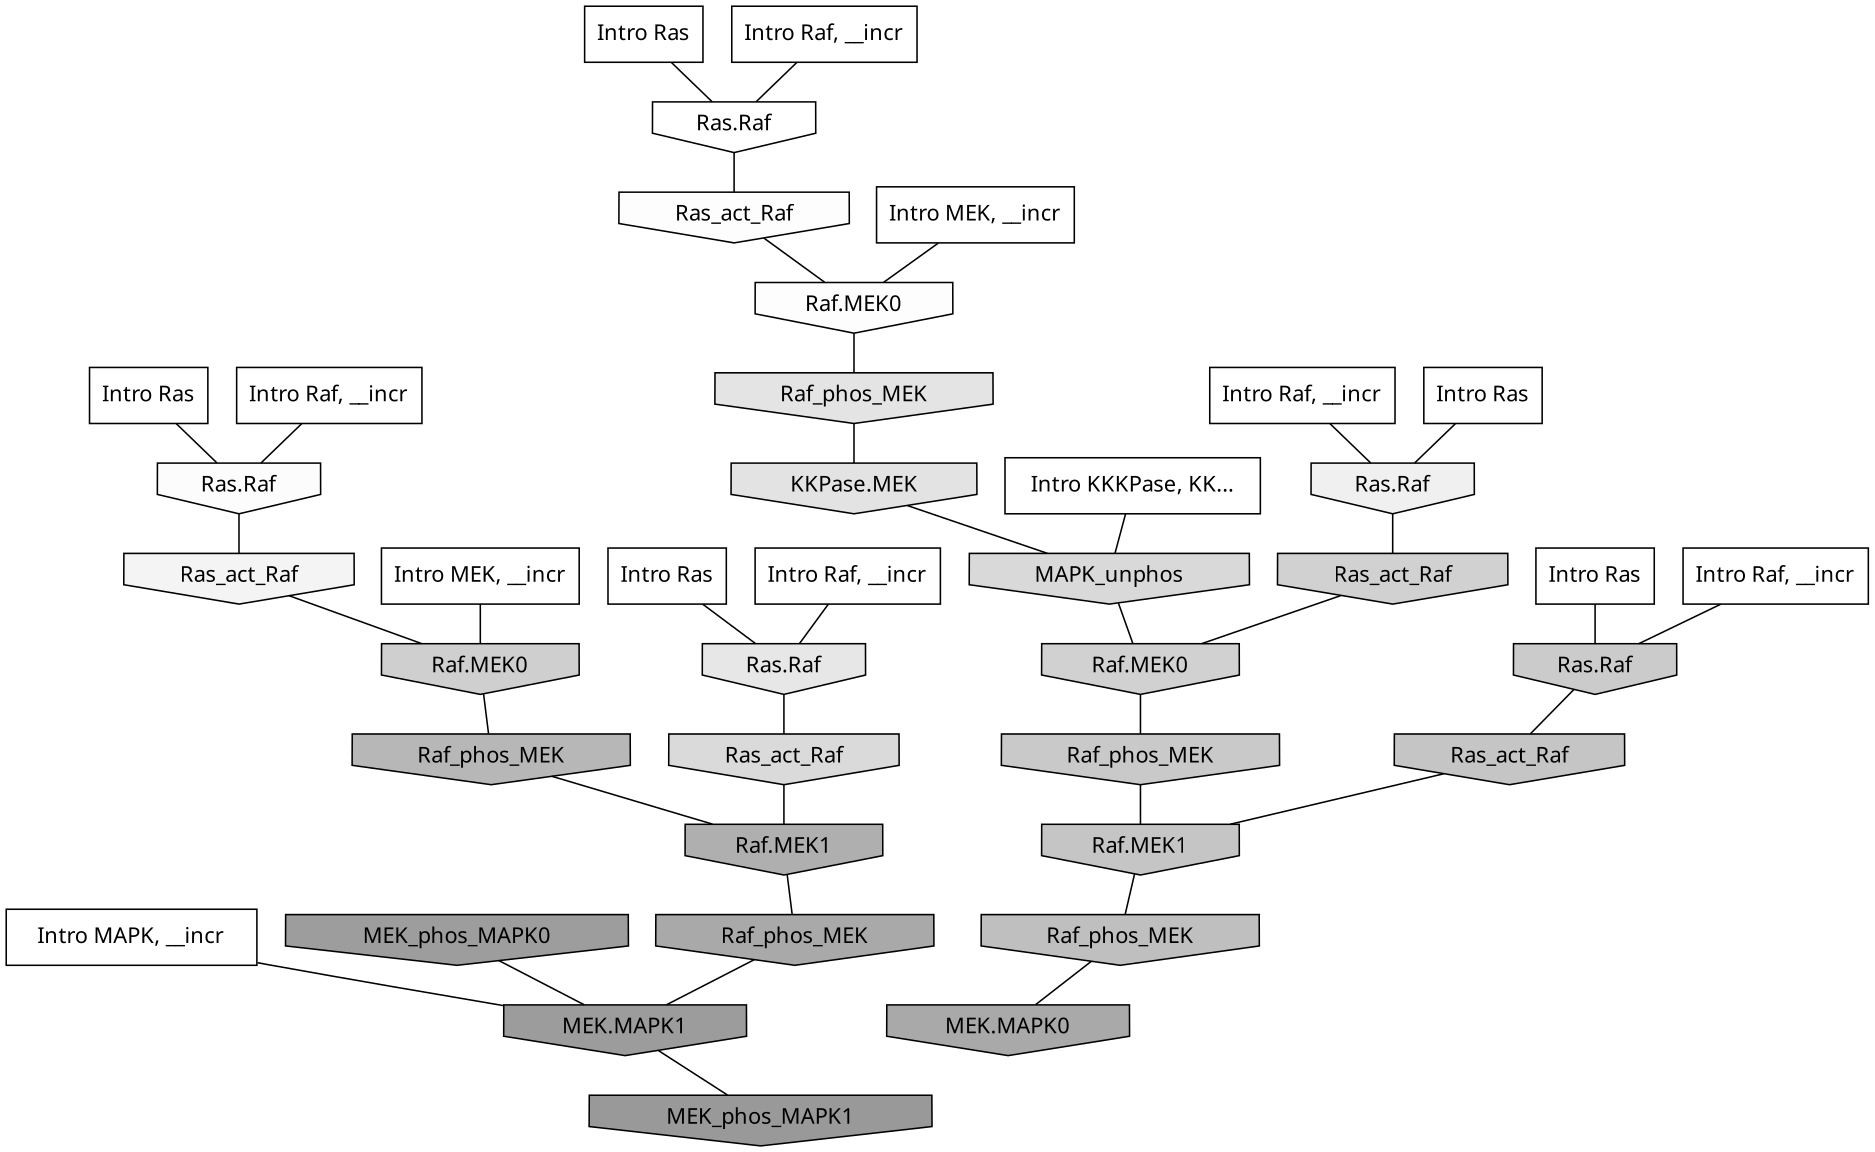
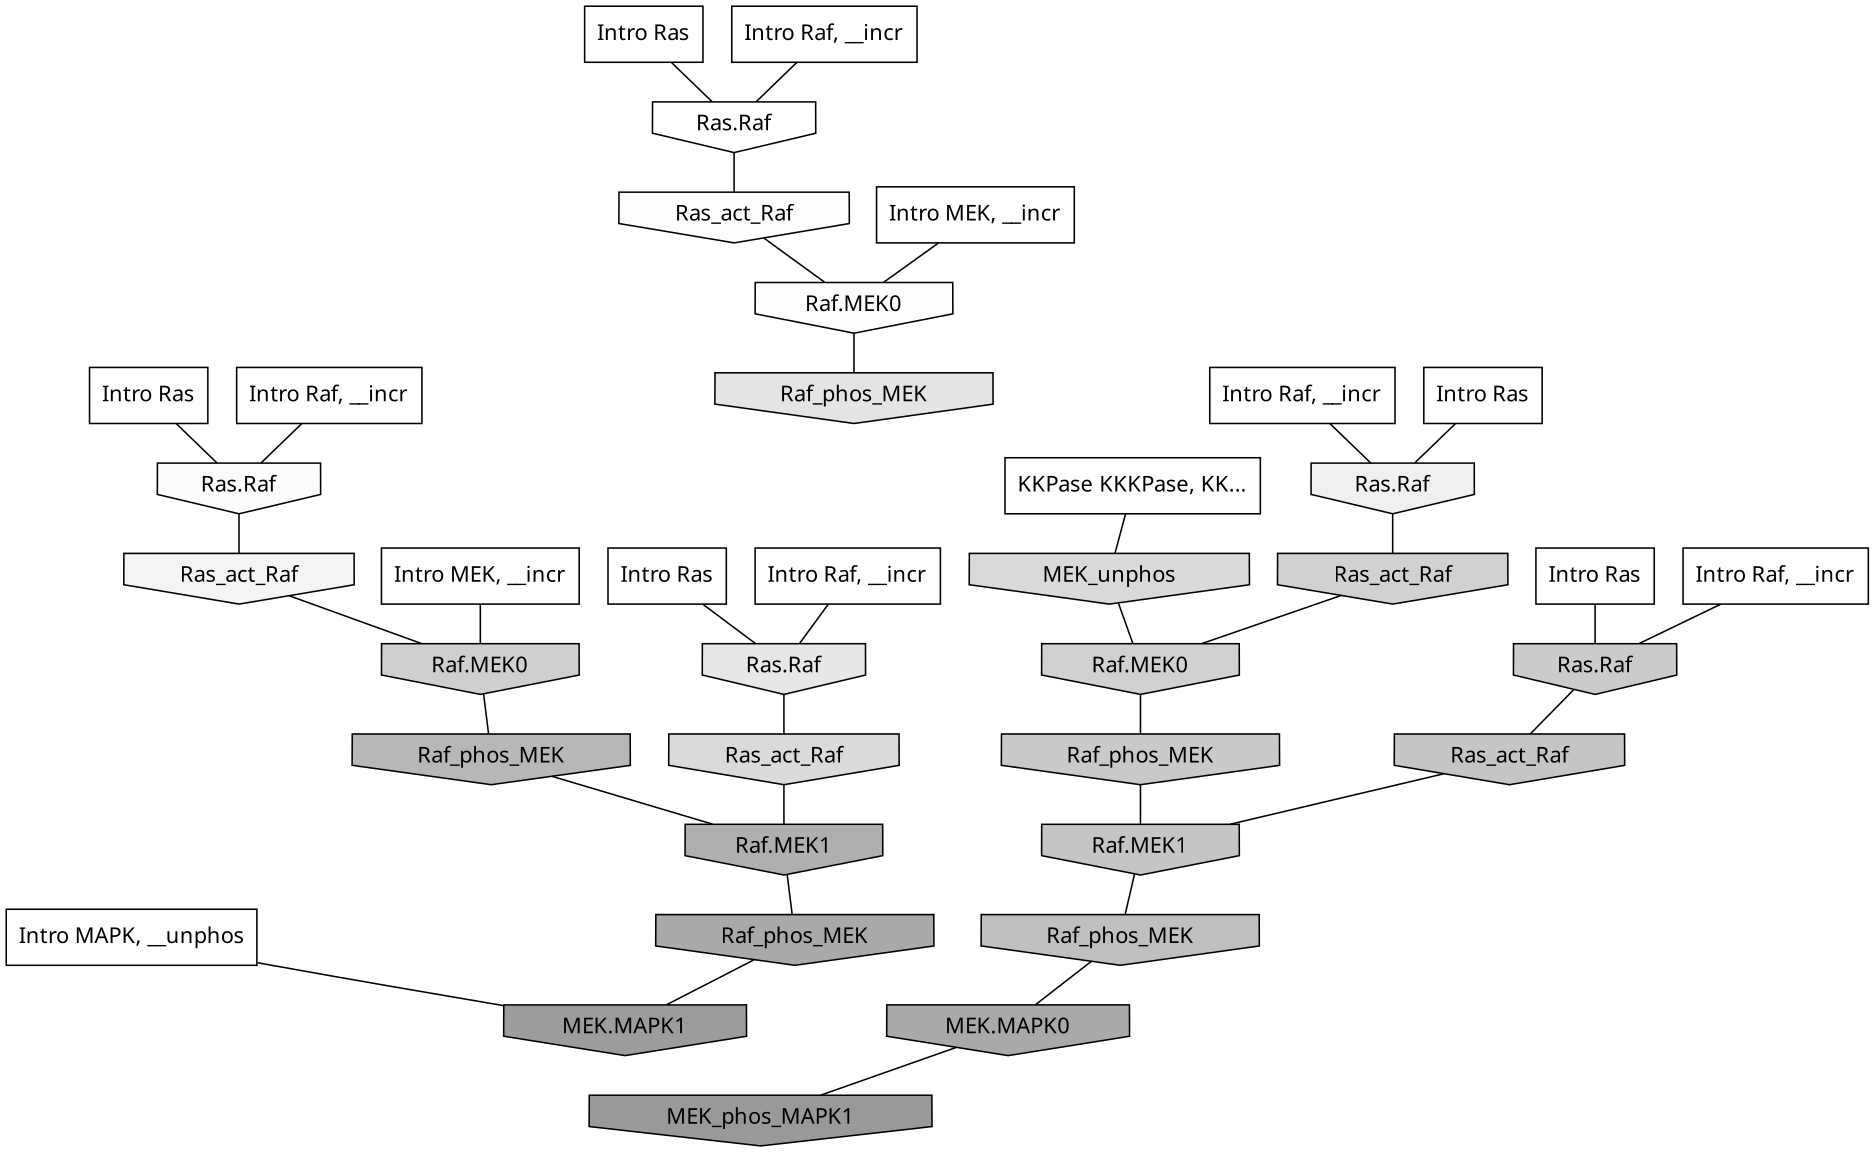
(854, 486) -> none
(1133, 486) -> (1133, 486)
(1109, 576) -> (1109, 576)
(132, 937) -> (132, 937)
(457, 937) -> none
(693, 1073) -> (888, 1071)
